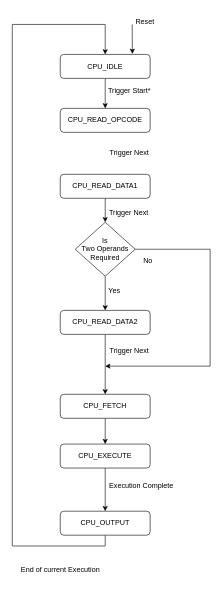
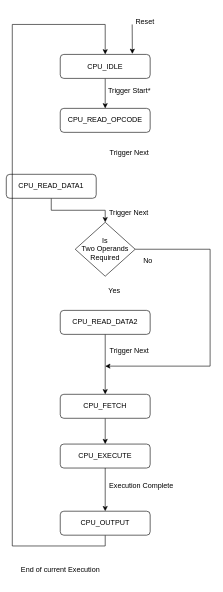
(105, 186) -> (51, 186)
(105, 305) -> none
